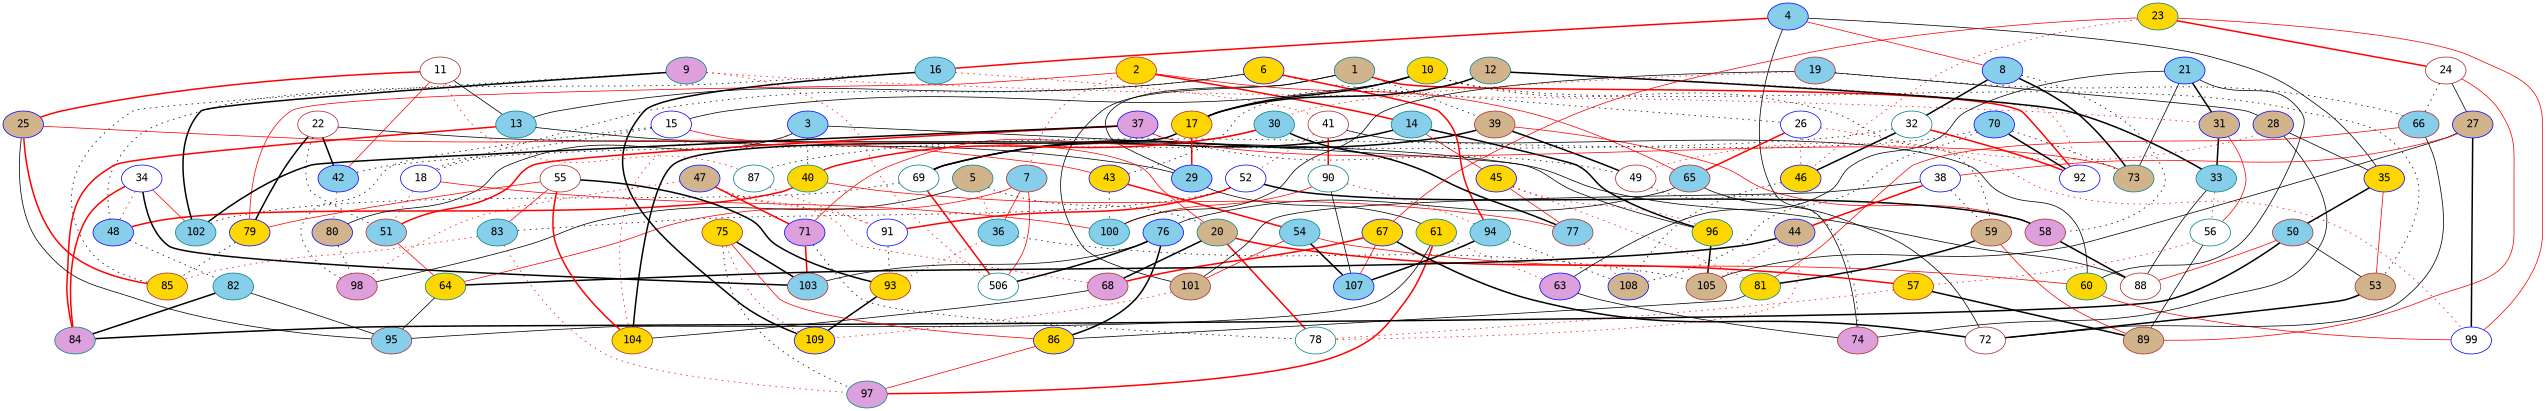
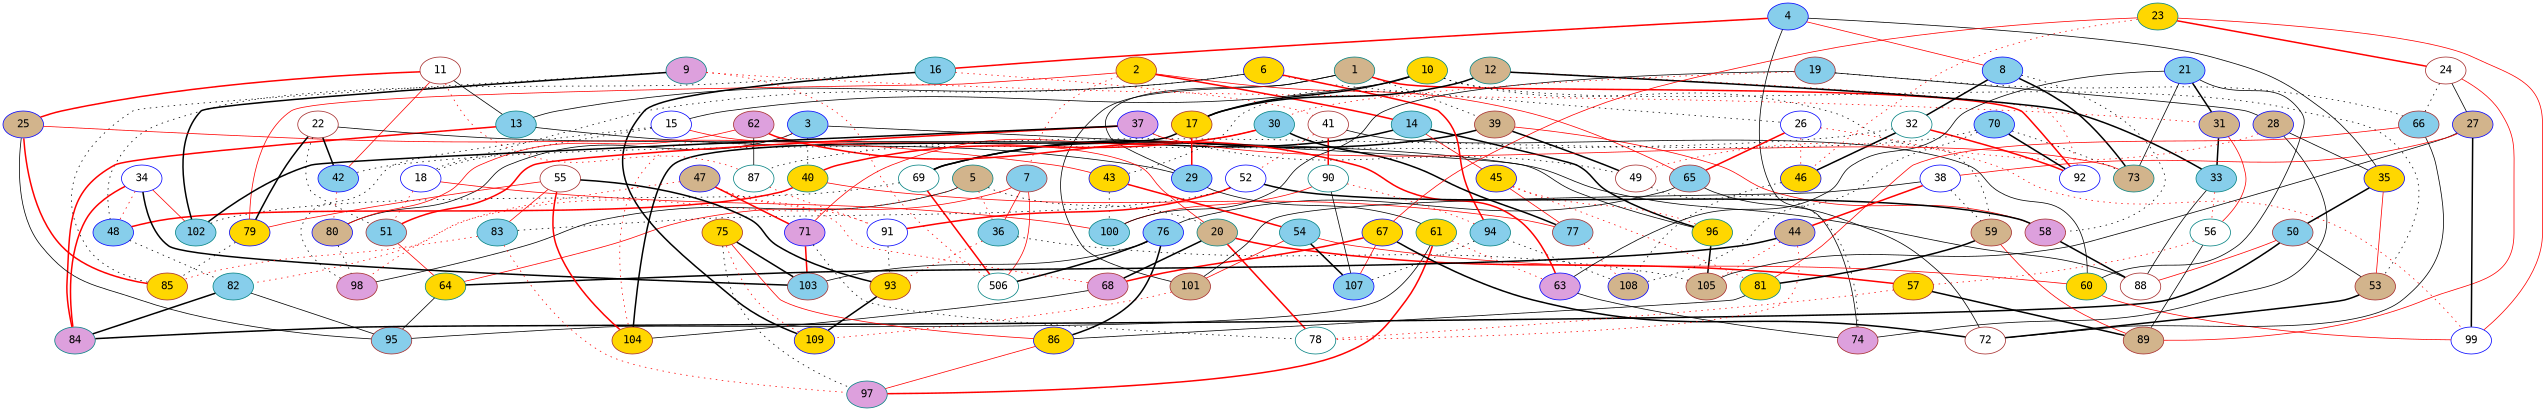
none -> (754, 124)
none -> (600, 200)
(1403, 269) -> (1403, 269)
